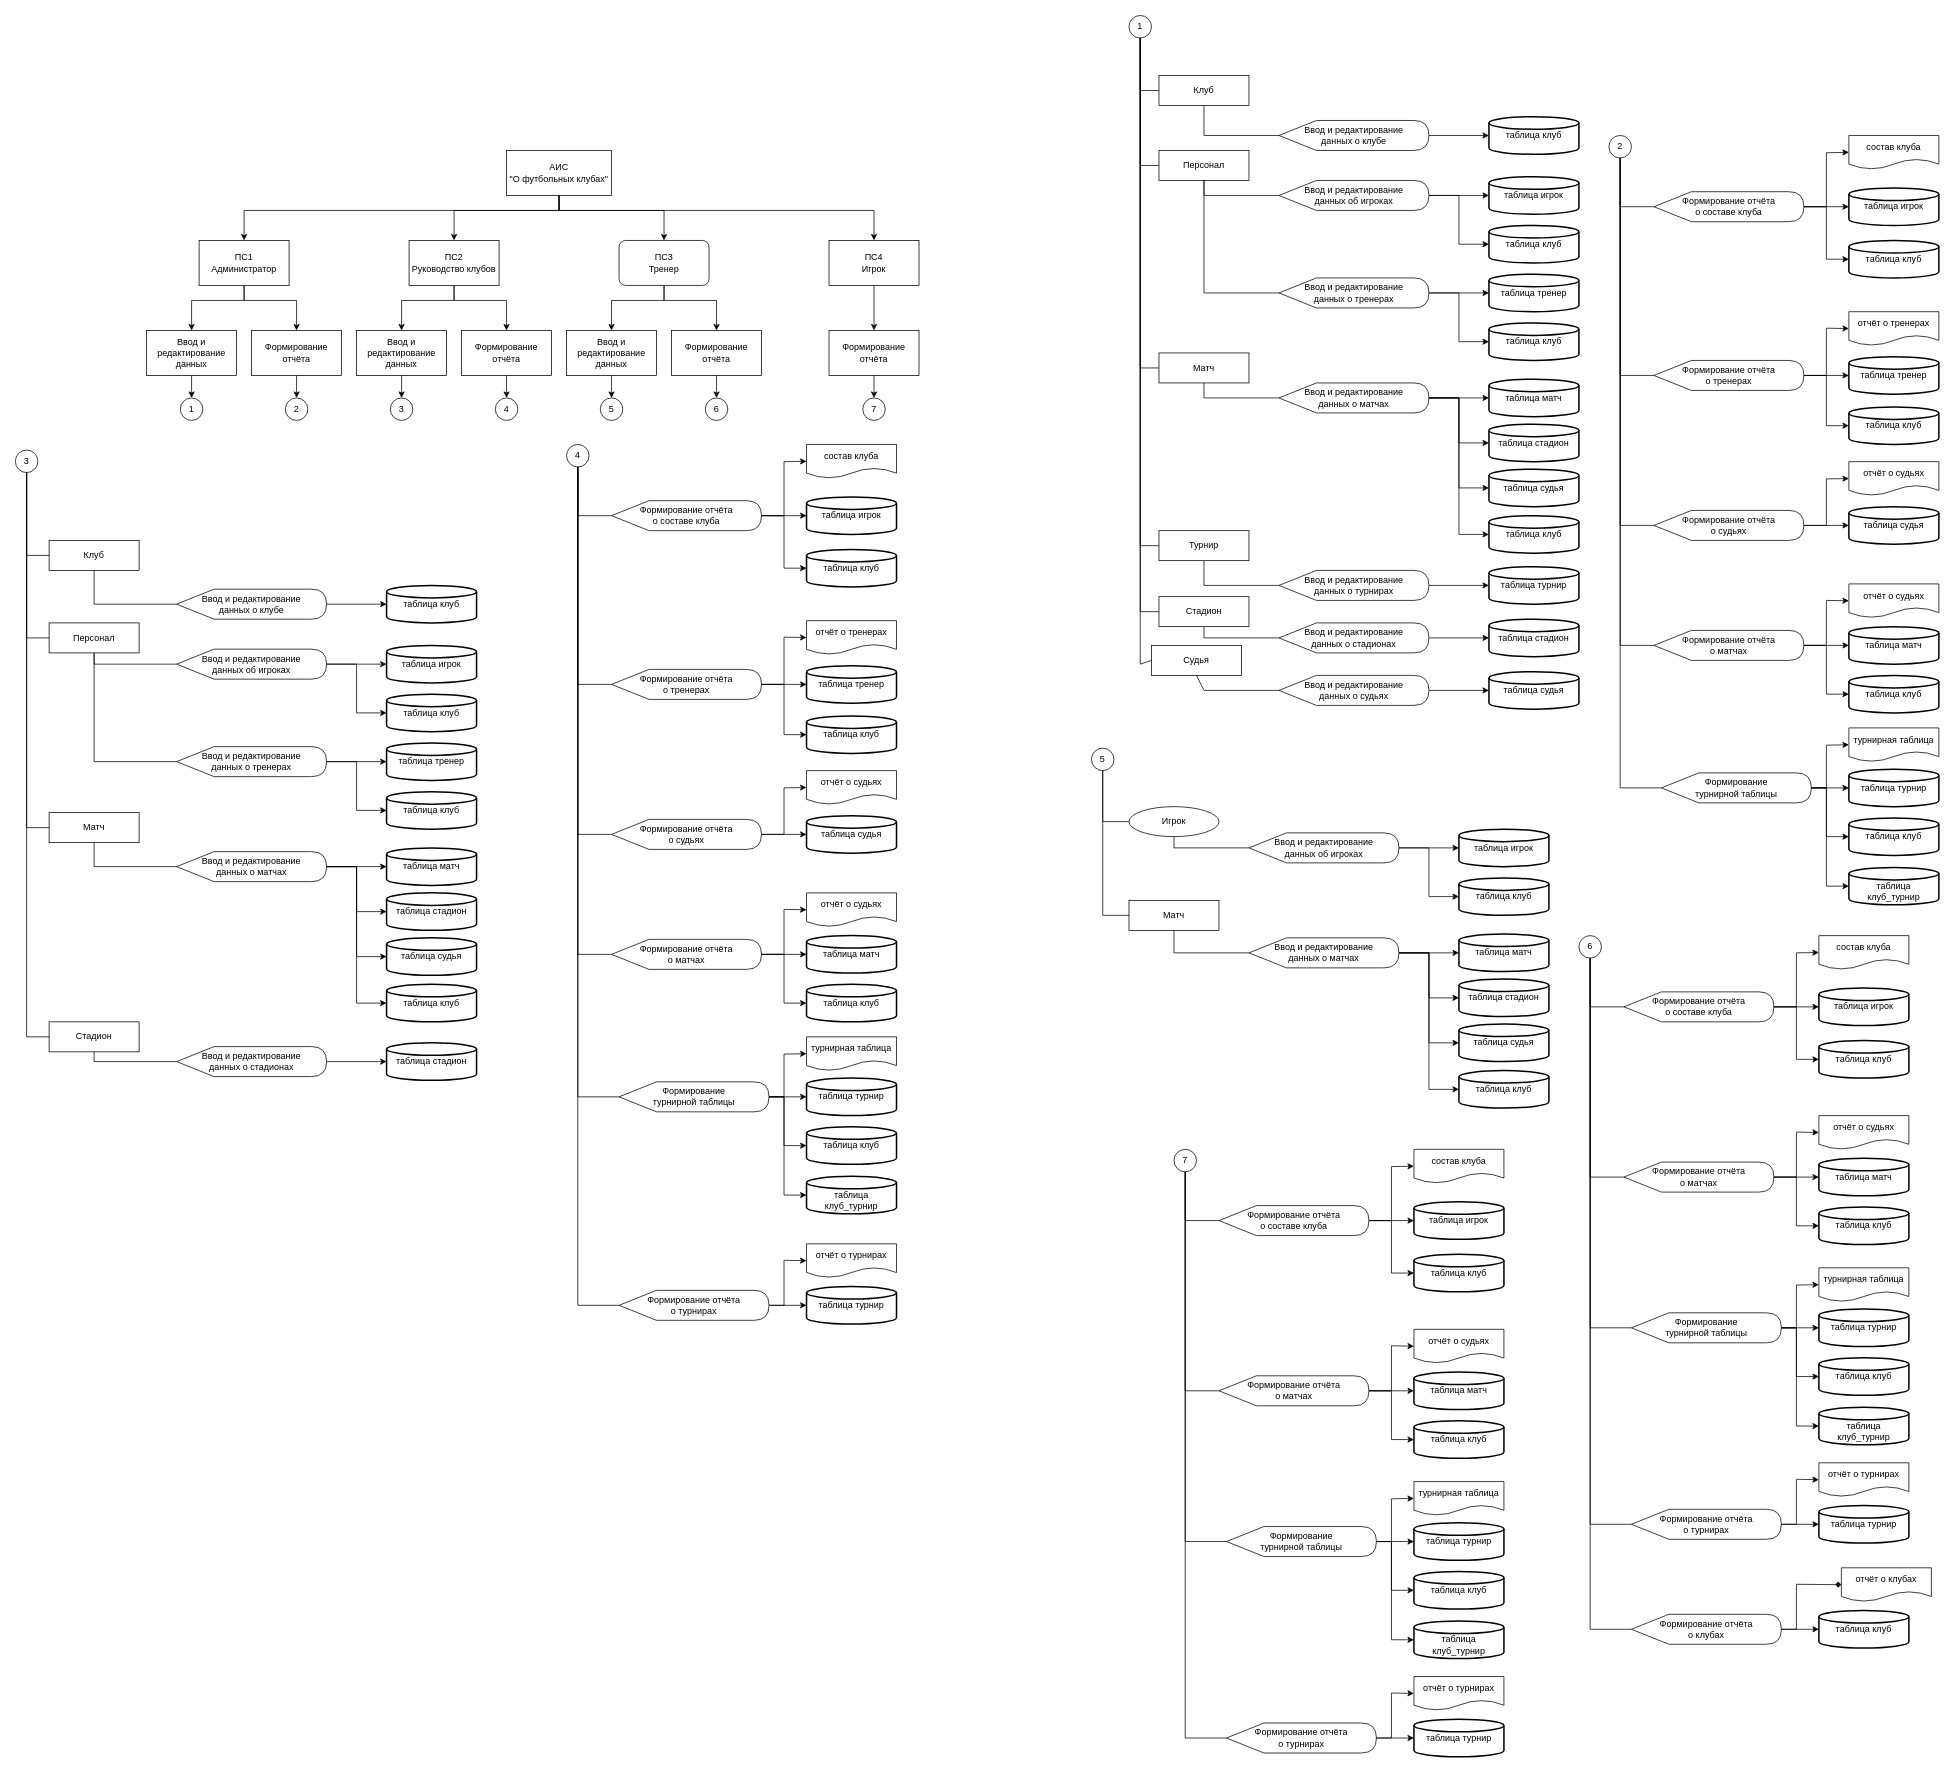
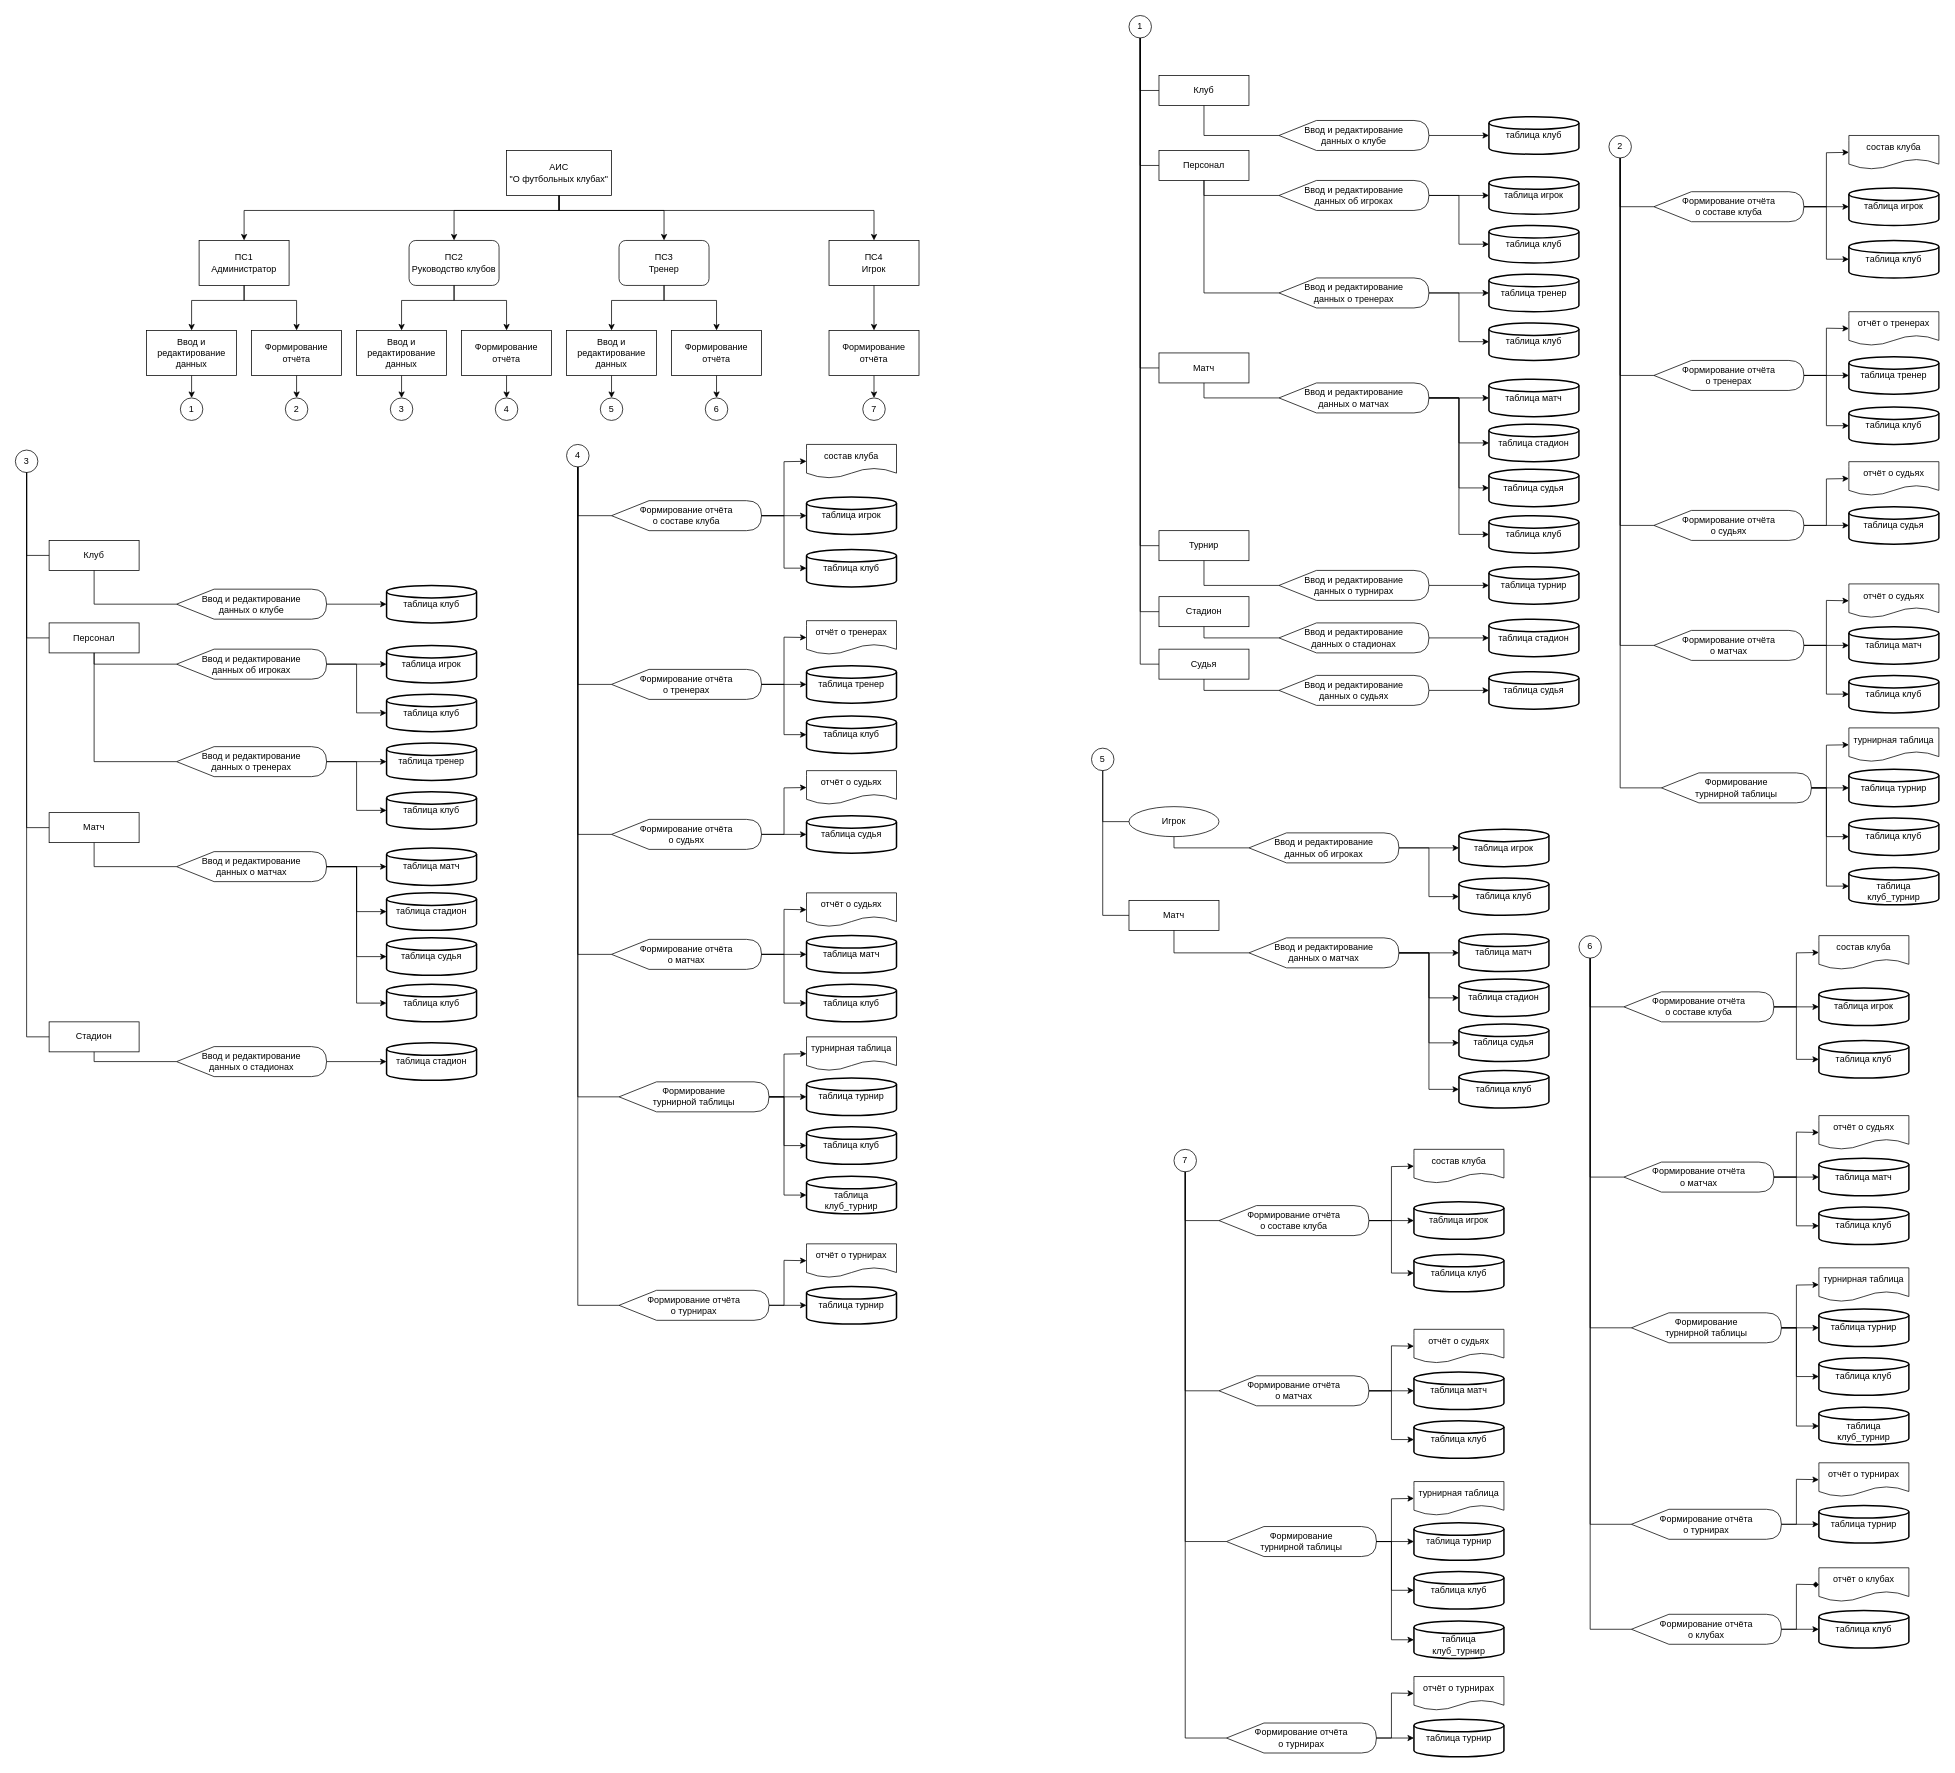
(454, 263) -> (454, 263)
(1197, 660) -> (1204, 664)
(1887, 1585) -> (1864, 1585)
